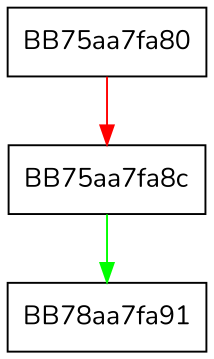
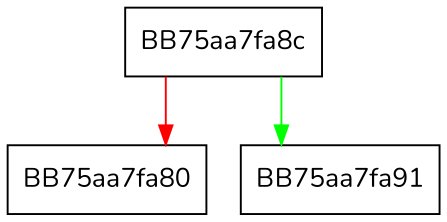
(107, 101) -> (166, 101)
(107, 317) -> (340, 180)
